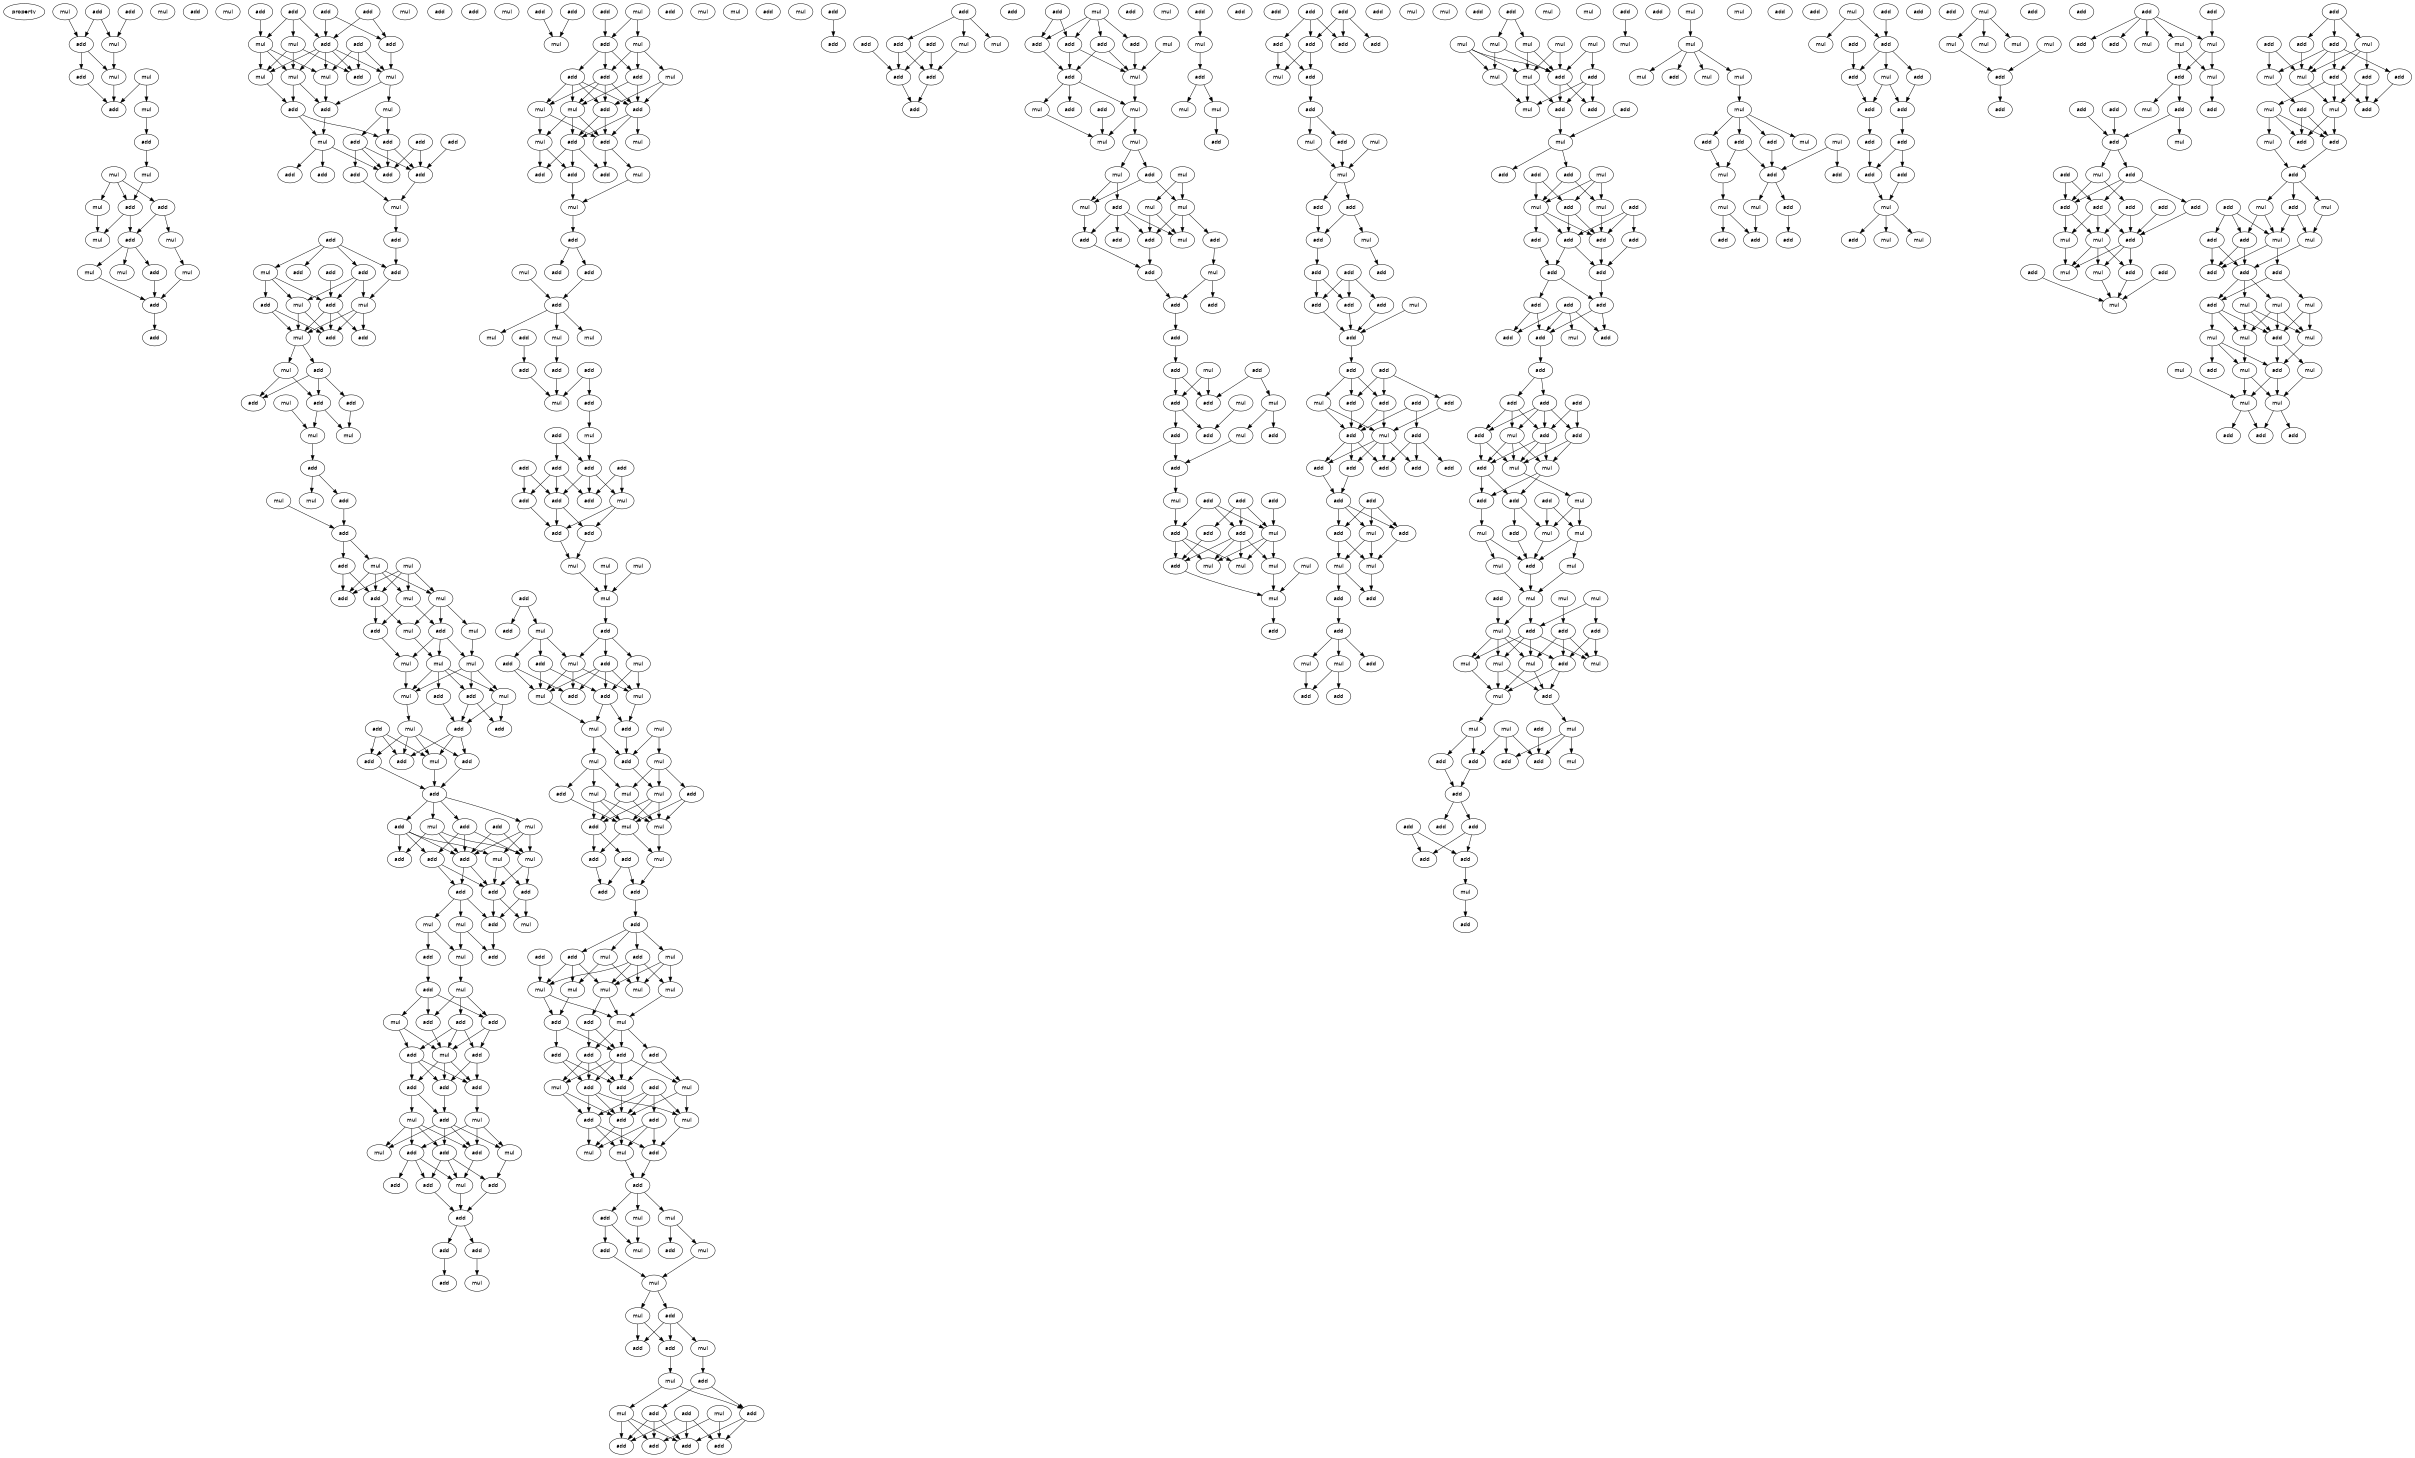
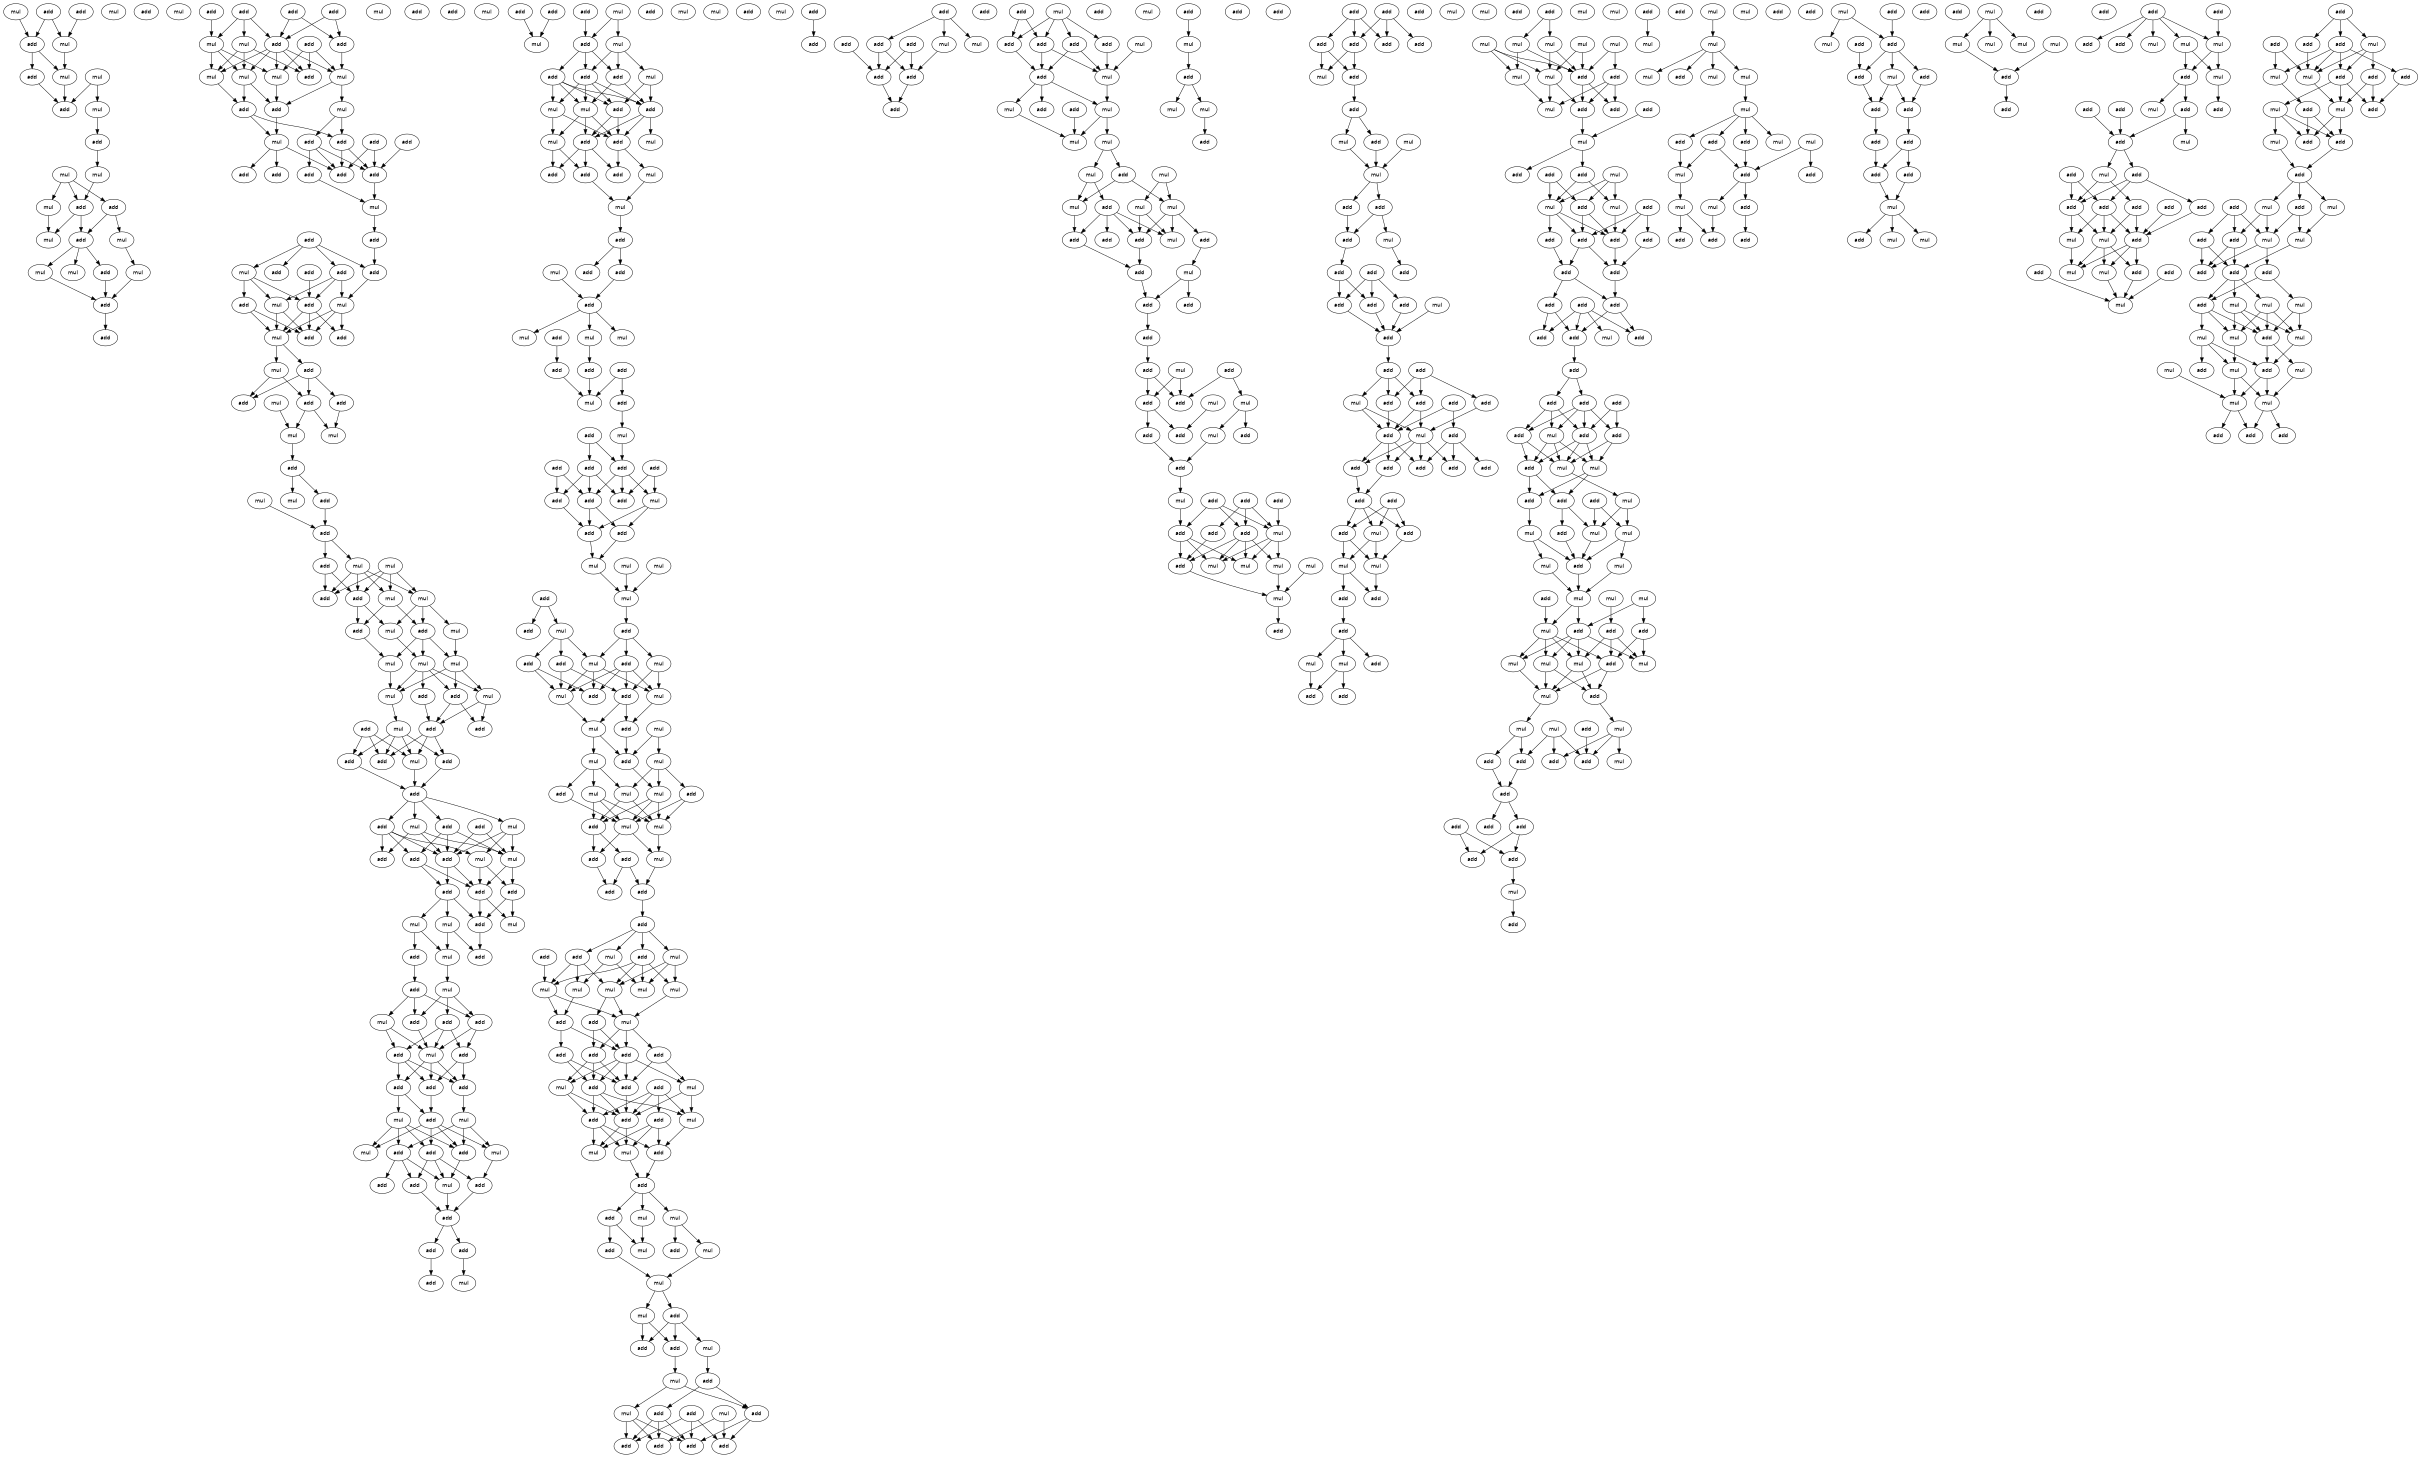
(24, 12) -> none
